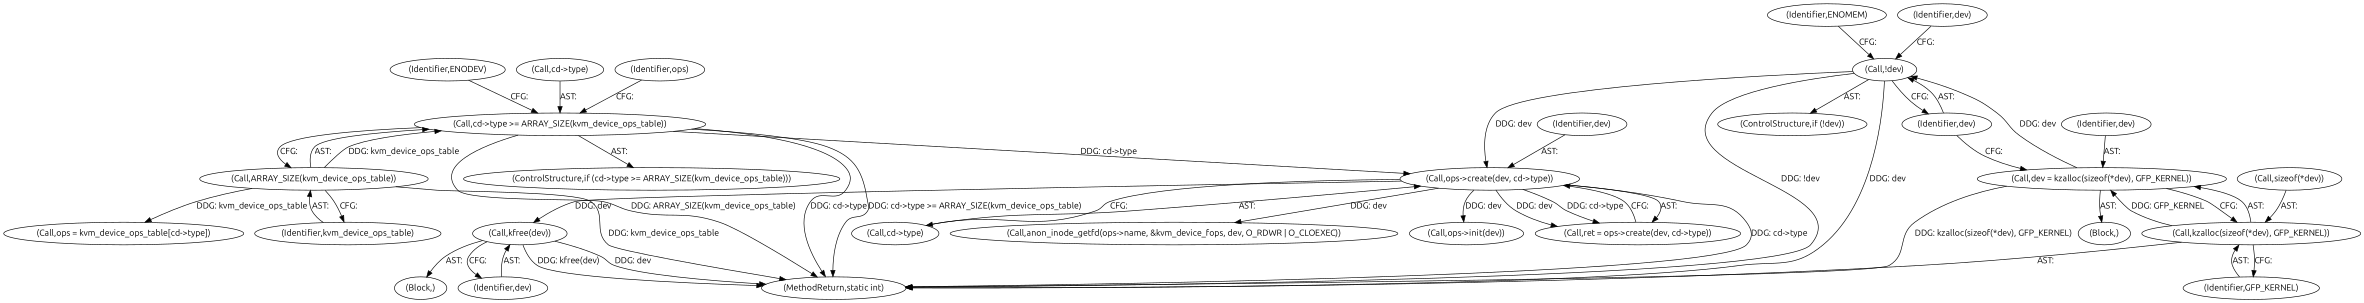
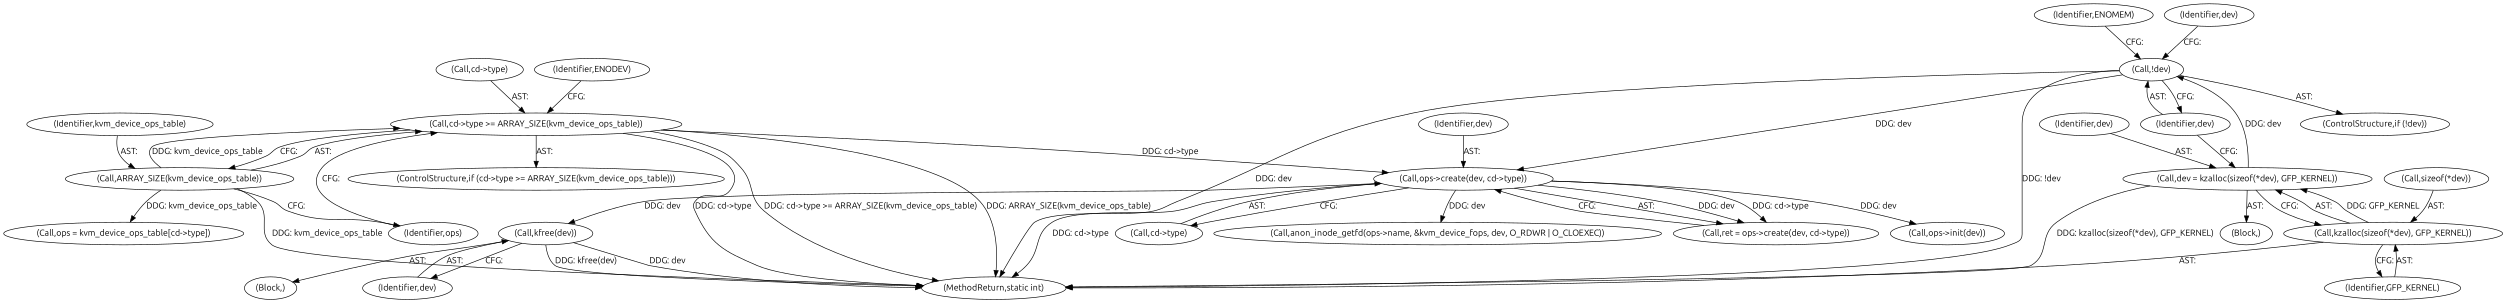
(335, 202) -> (311, 217)
